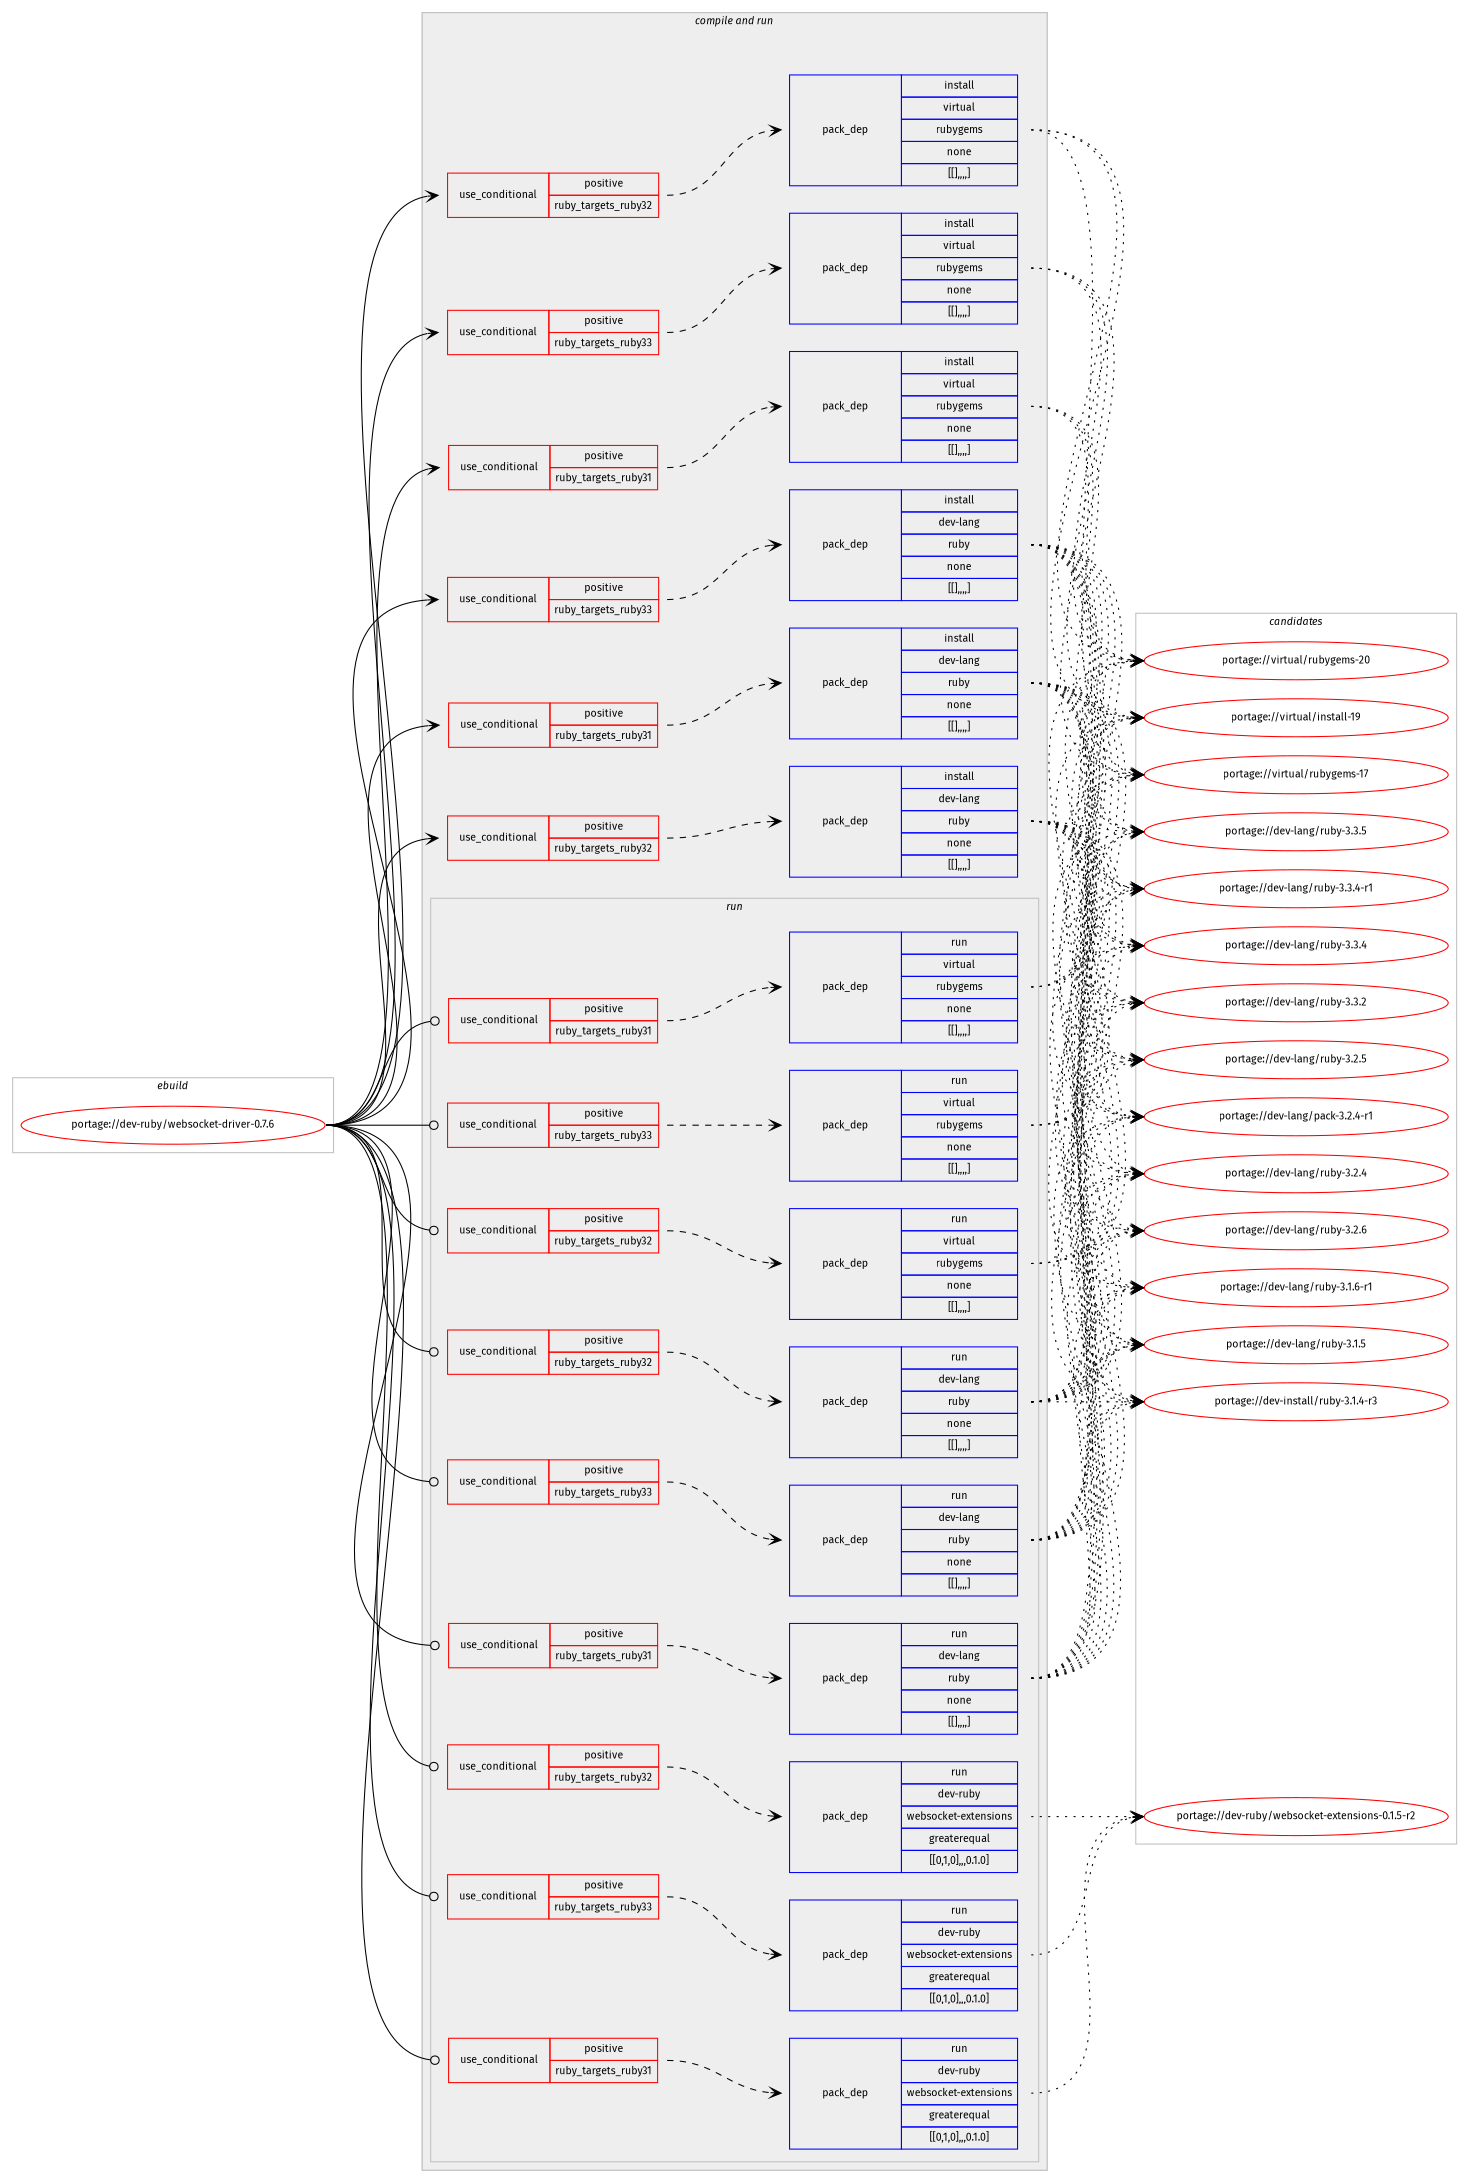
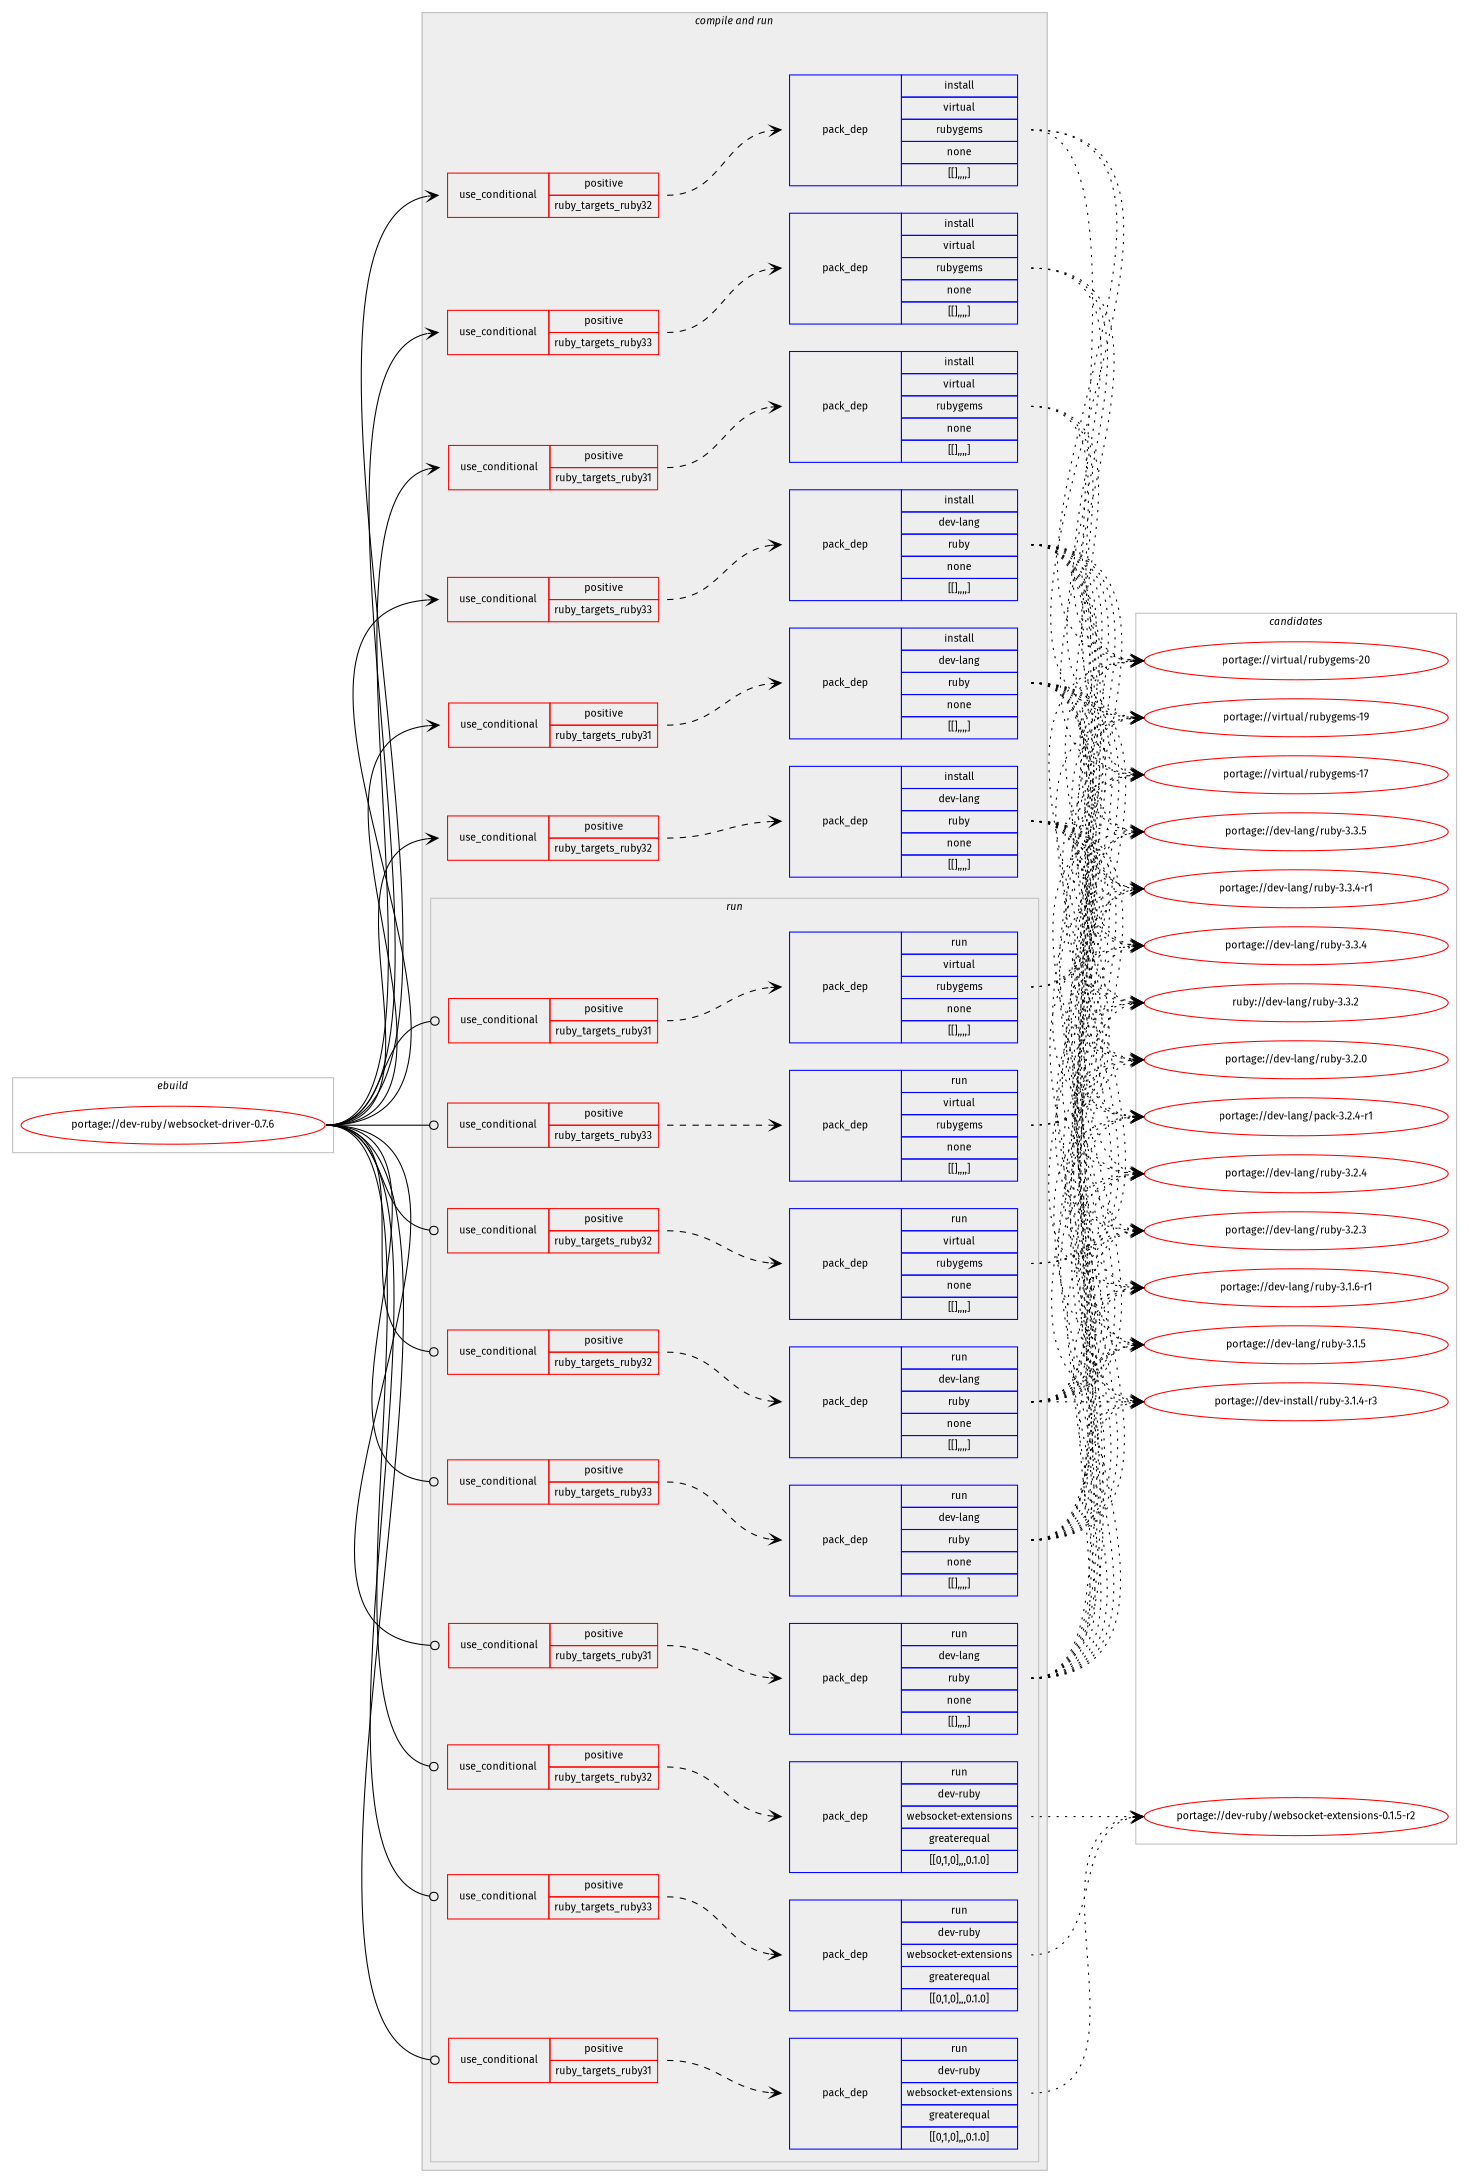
(1296, 718) -> (1296, 718)
(1296, 1003) -> (1296, 1003)
(1296, 1060) -> (1296, 1060)
(1296, 1231) -> (1296, 1231)
